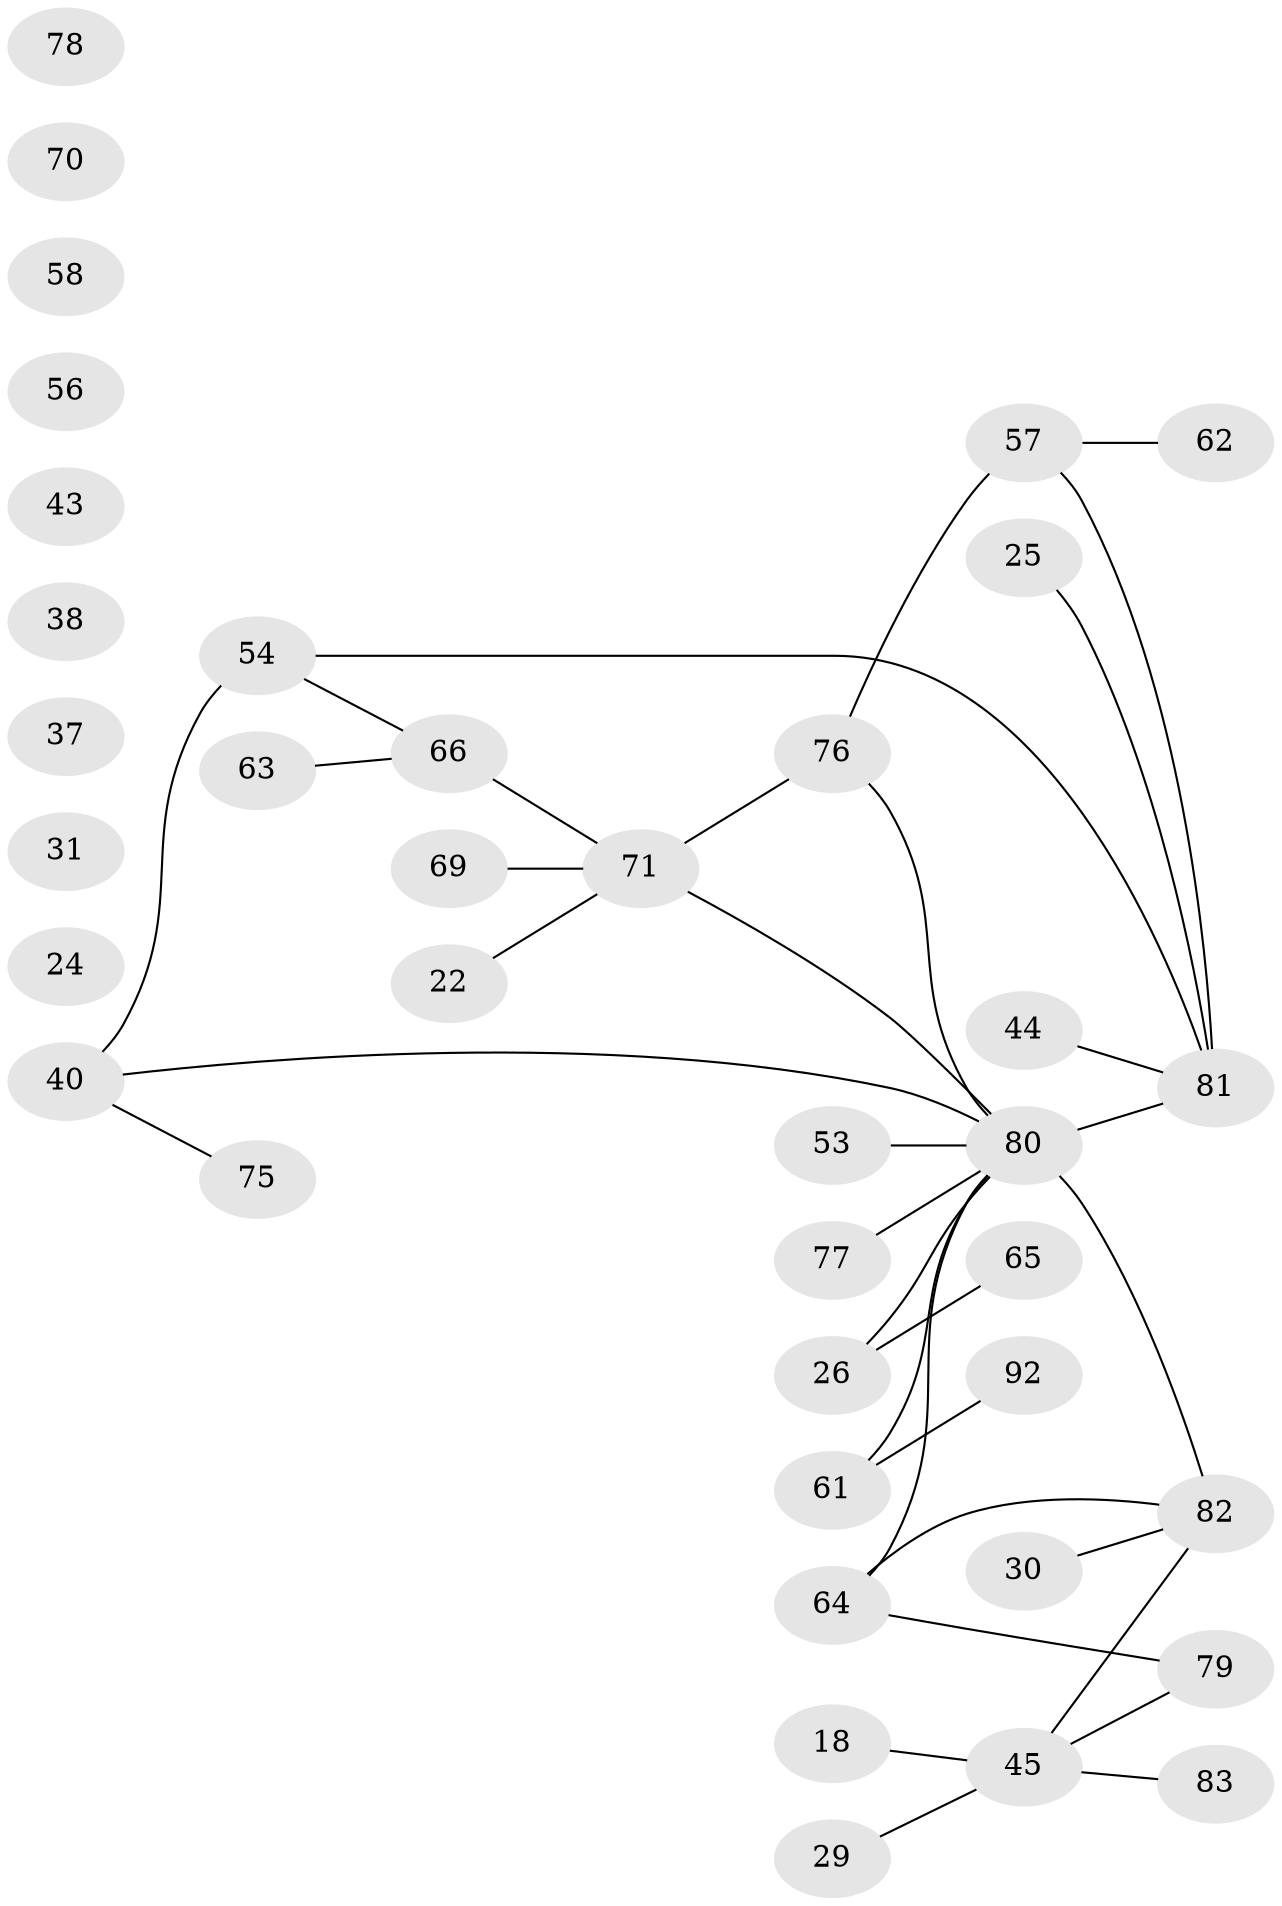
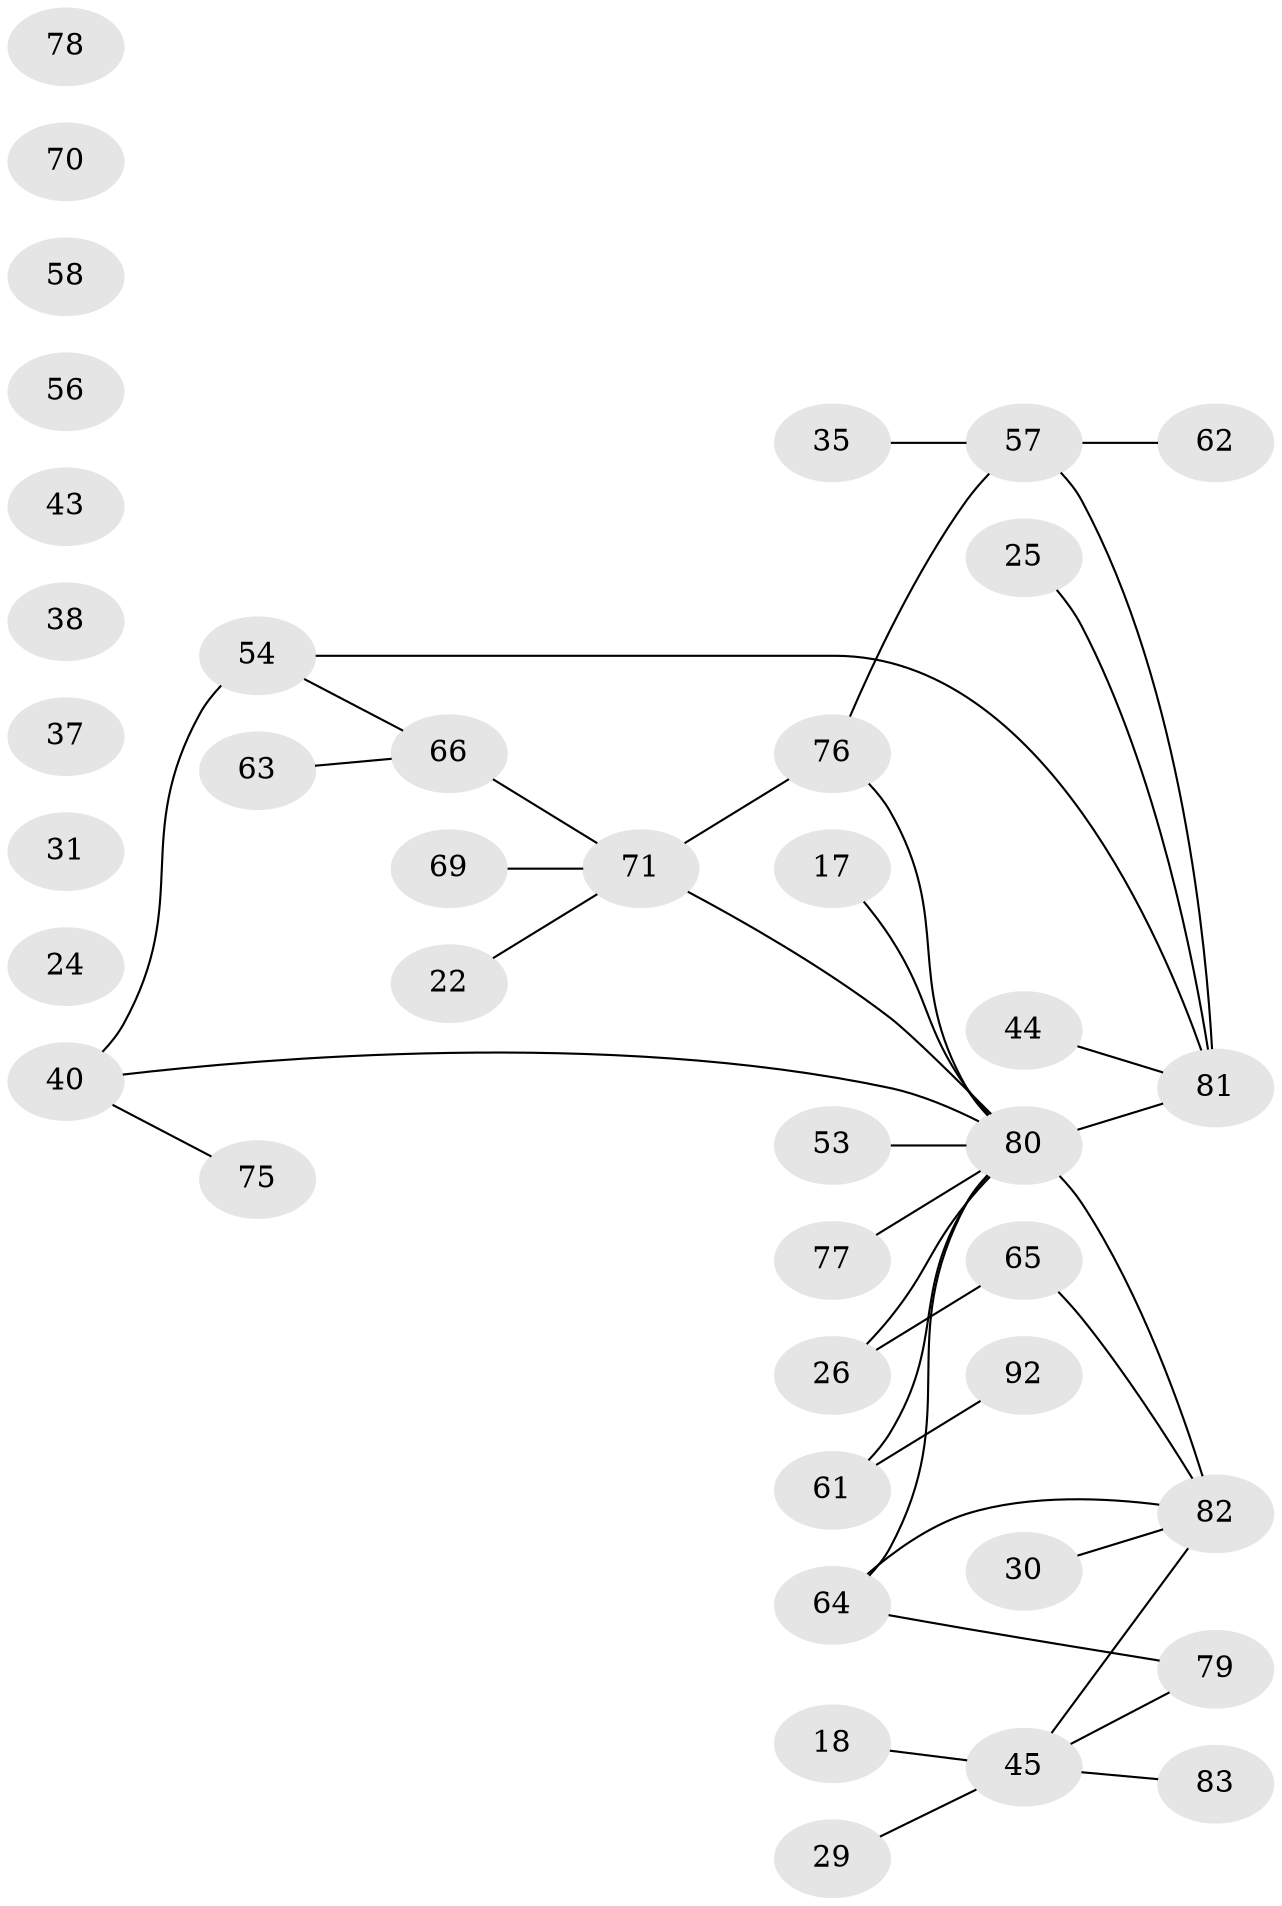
none -> (833, 443)
none -> (833, 869)
none -> (1129, 1382)
